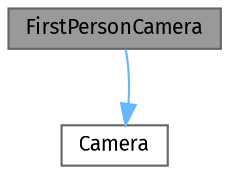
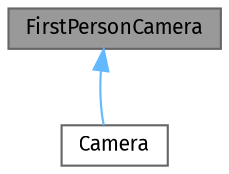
(129, 76) -> (101, 98)
